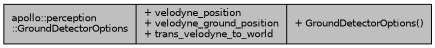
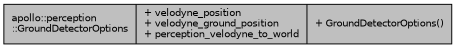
(208, 34) -> (222, 34)
